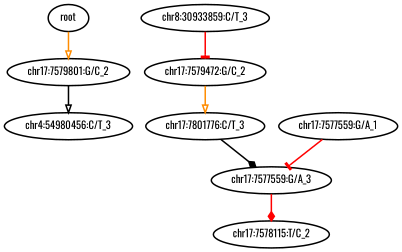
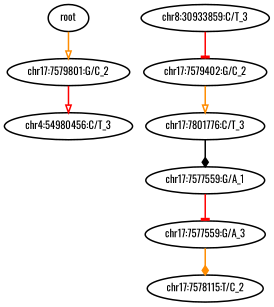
(205, 72) -> (205, 72)
(68, 95) -> (68, 95)
(235, 150) -> (205, 149)
(271, 203) -> (205, 257)
